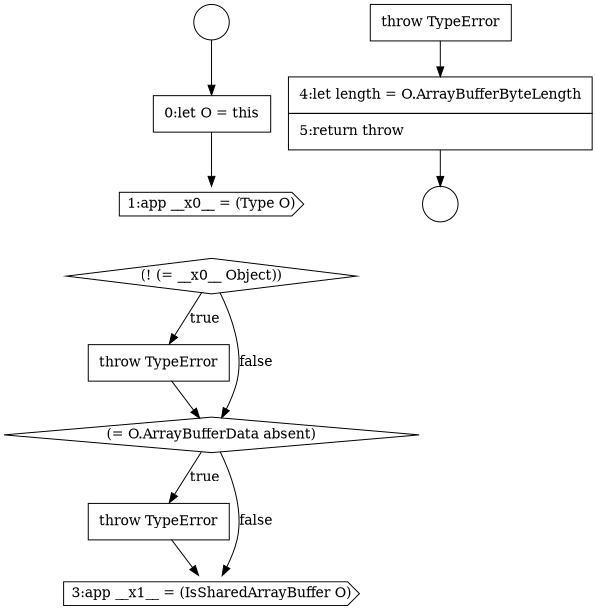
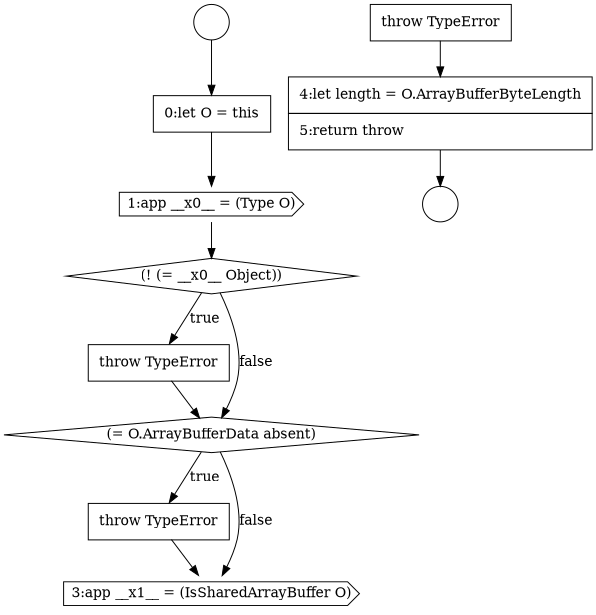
none -> (212, 235)
